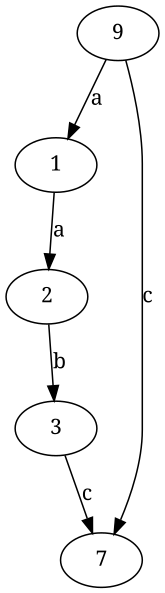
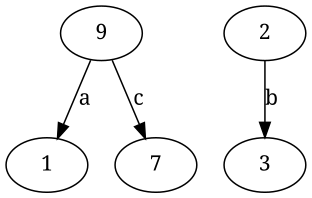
(52, 223) -> none
(76, 487) -> none
